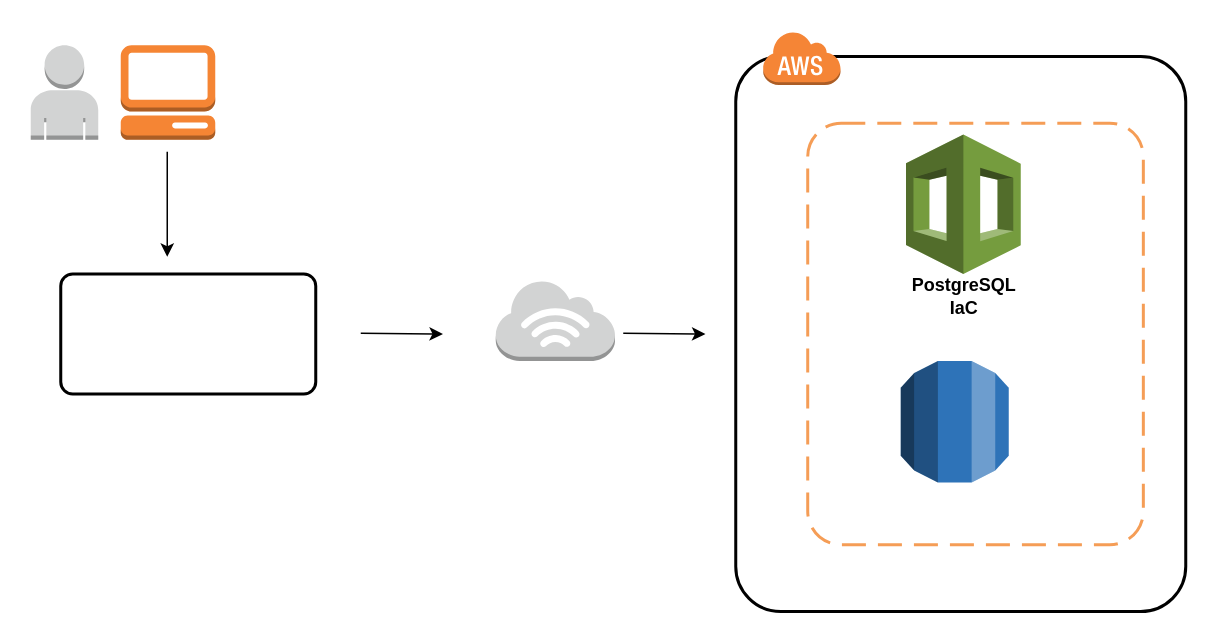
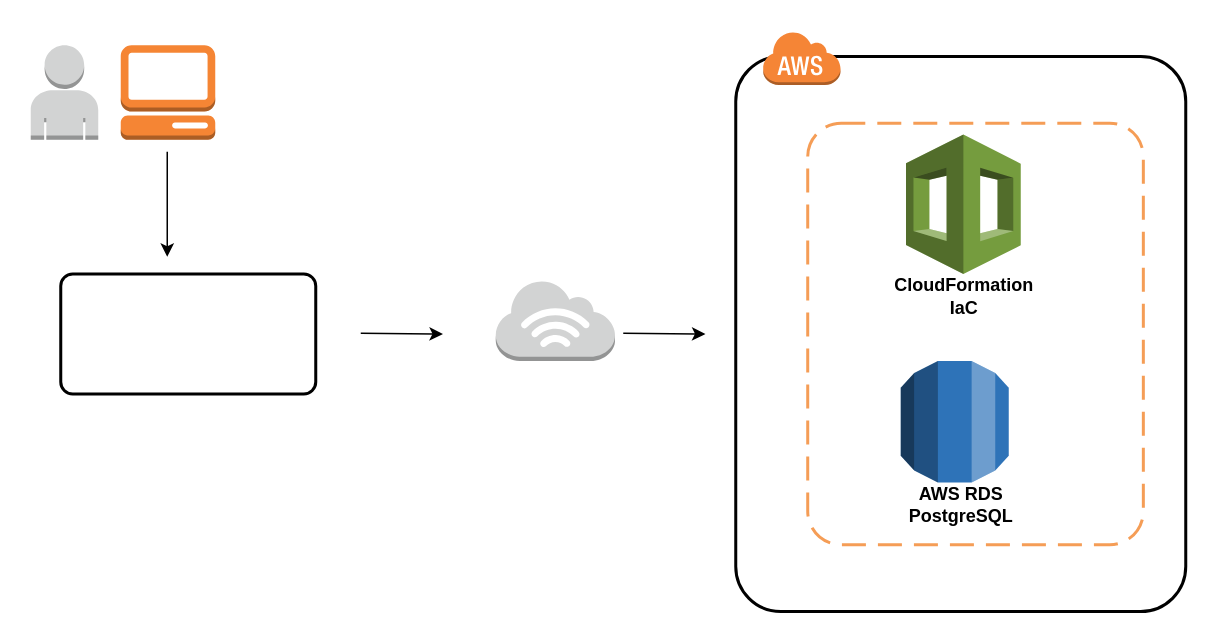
(965, 296) -> (965, 296)
none -> (961, 505)
